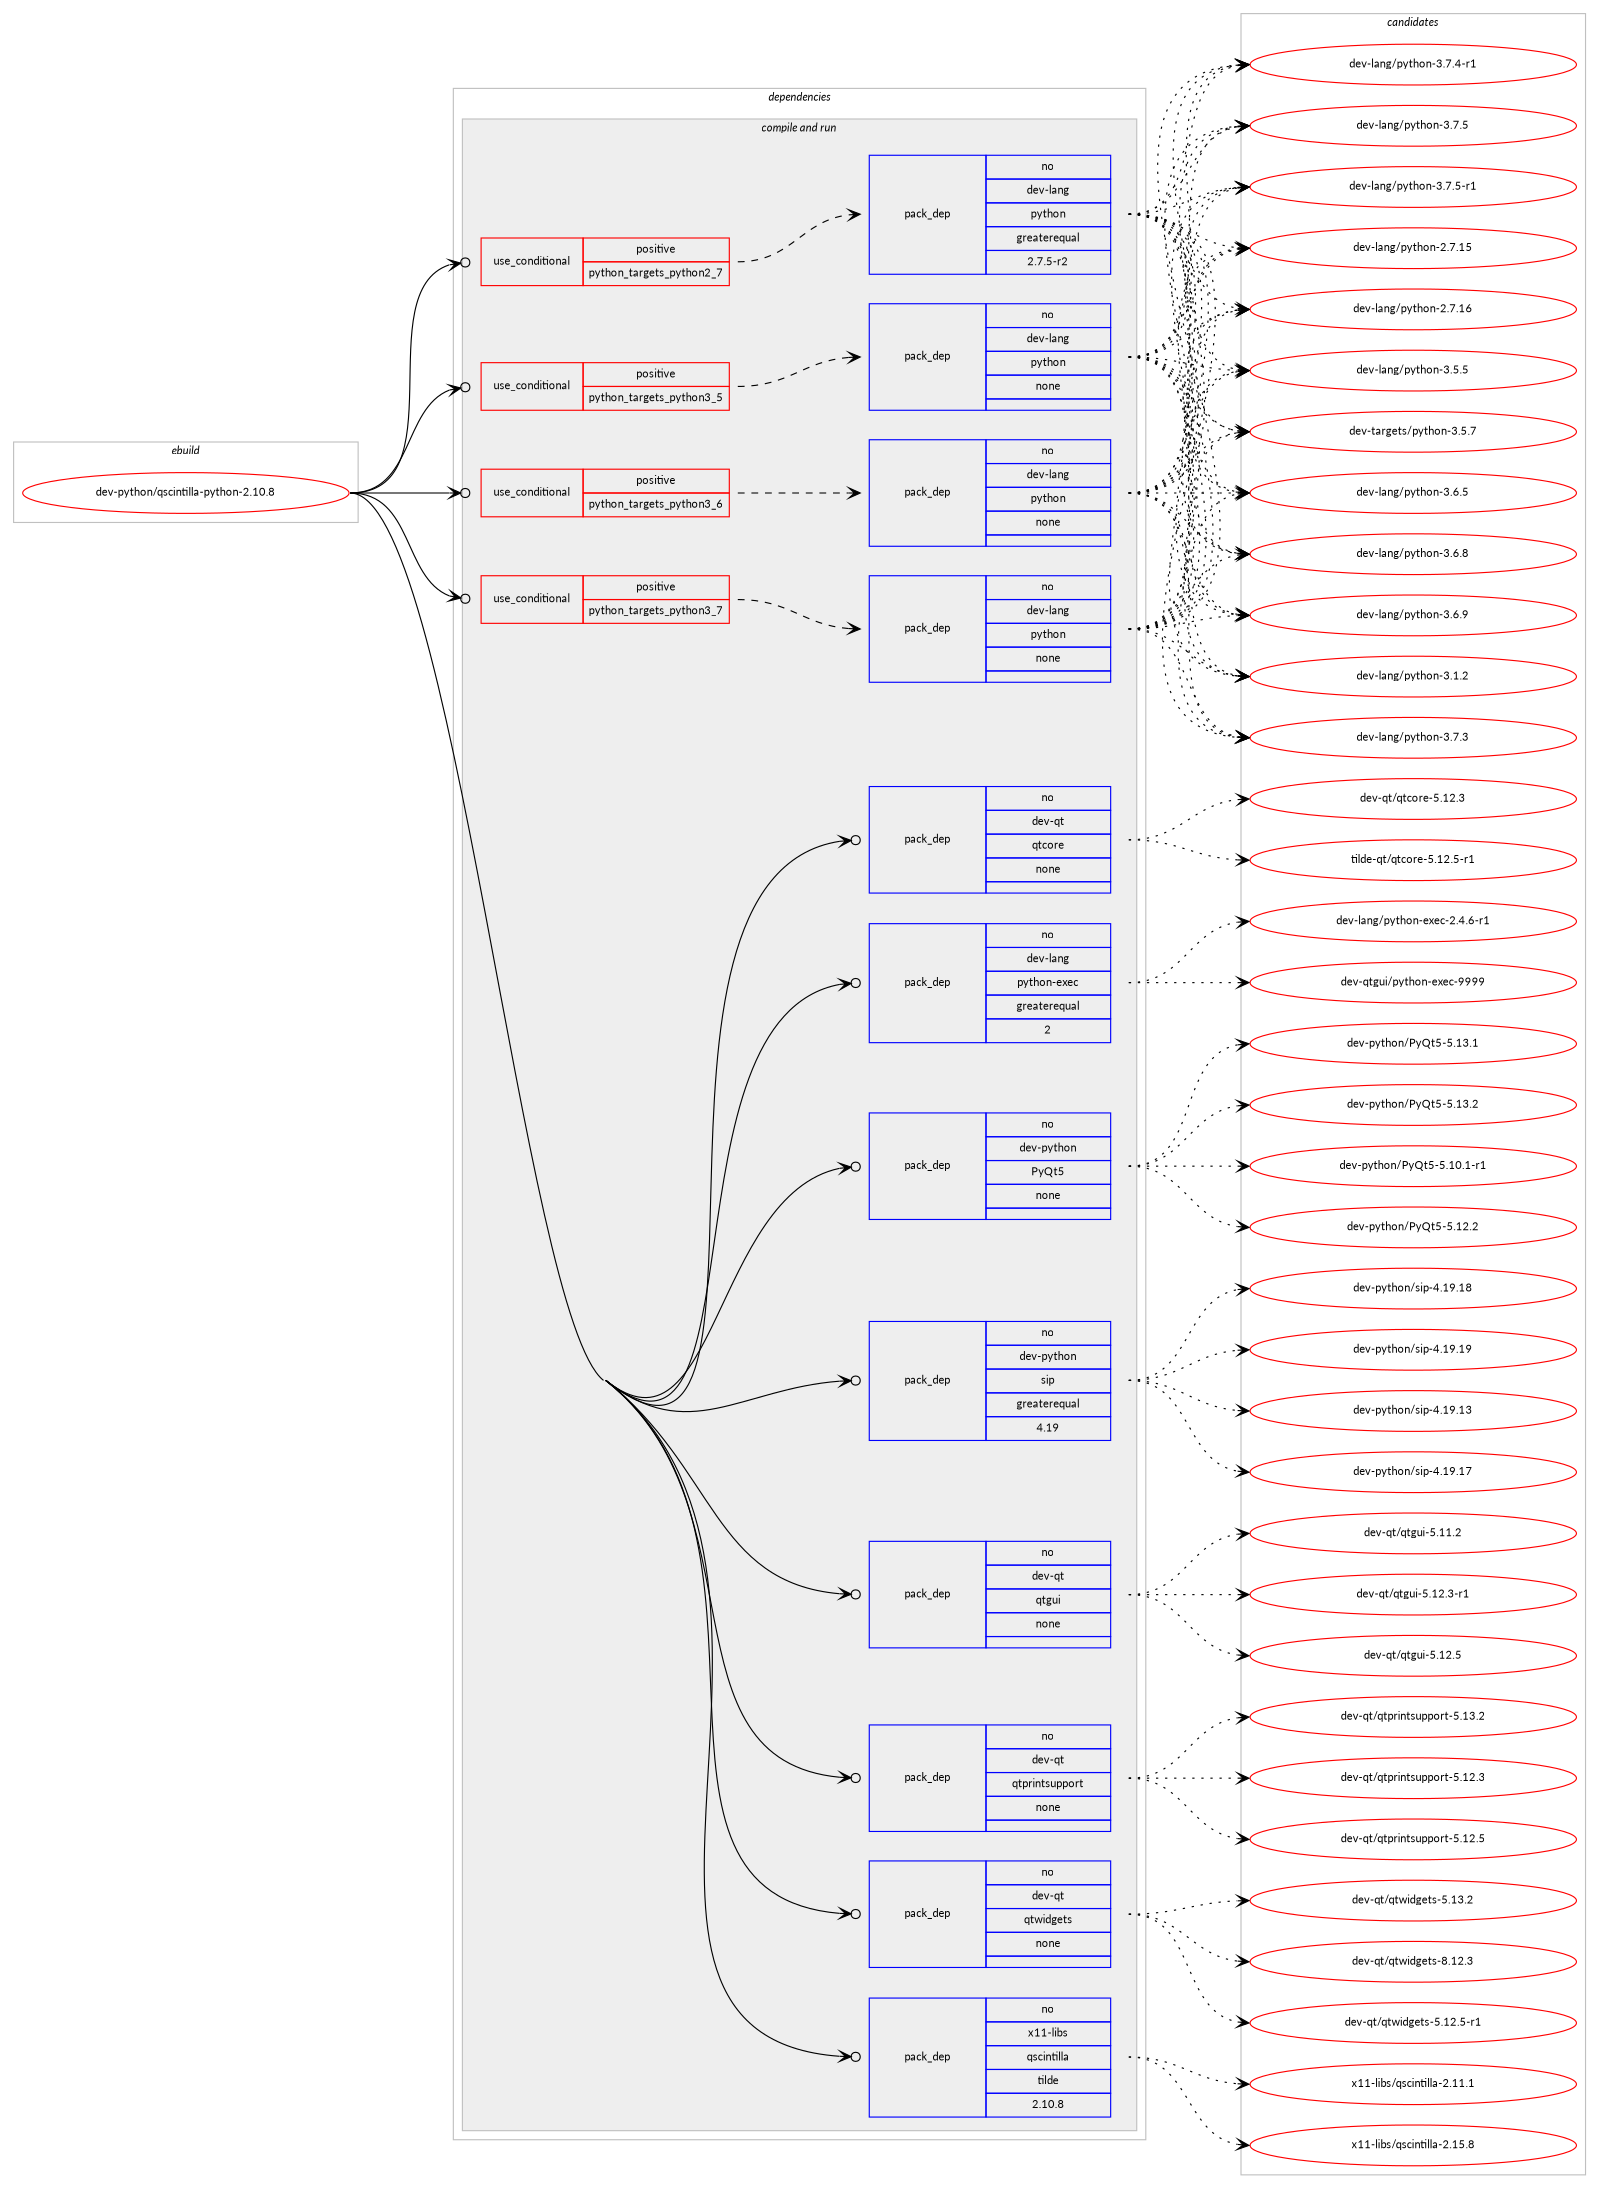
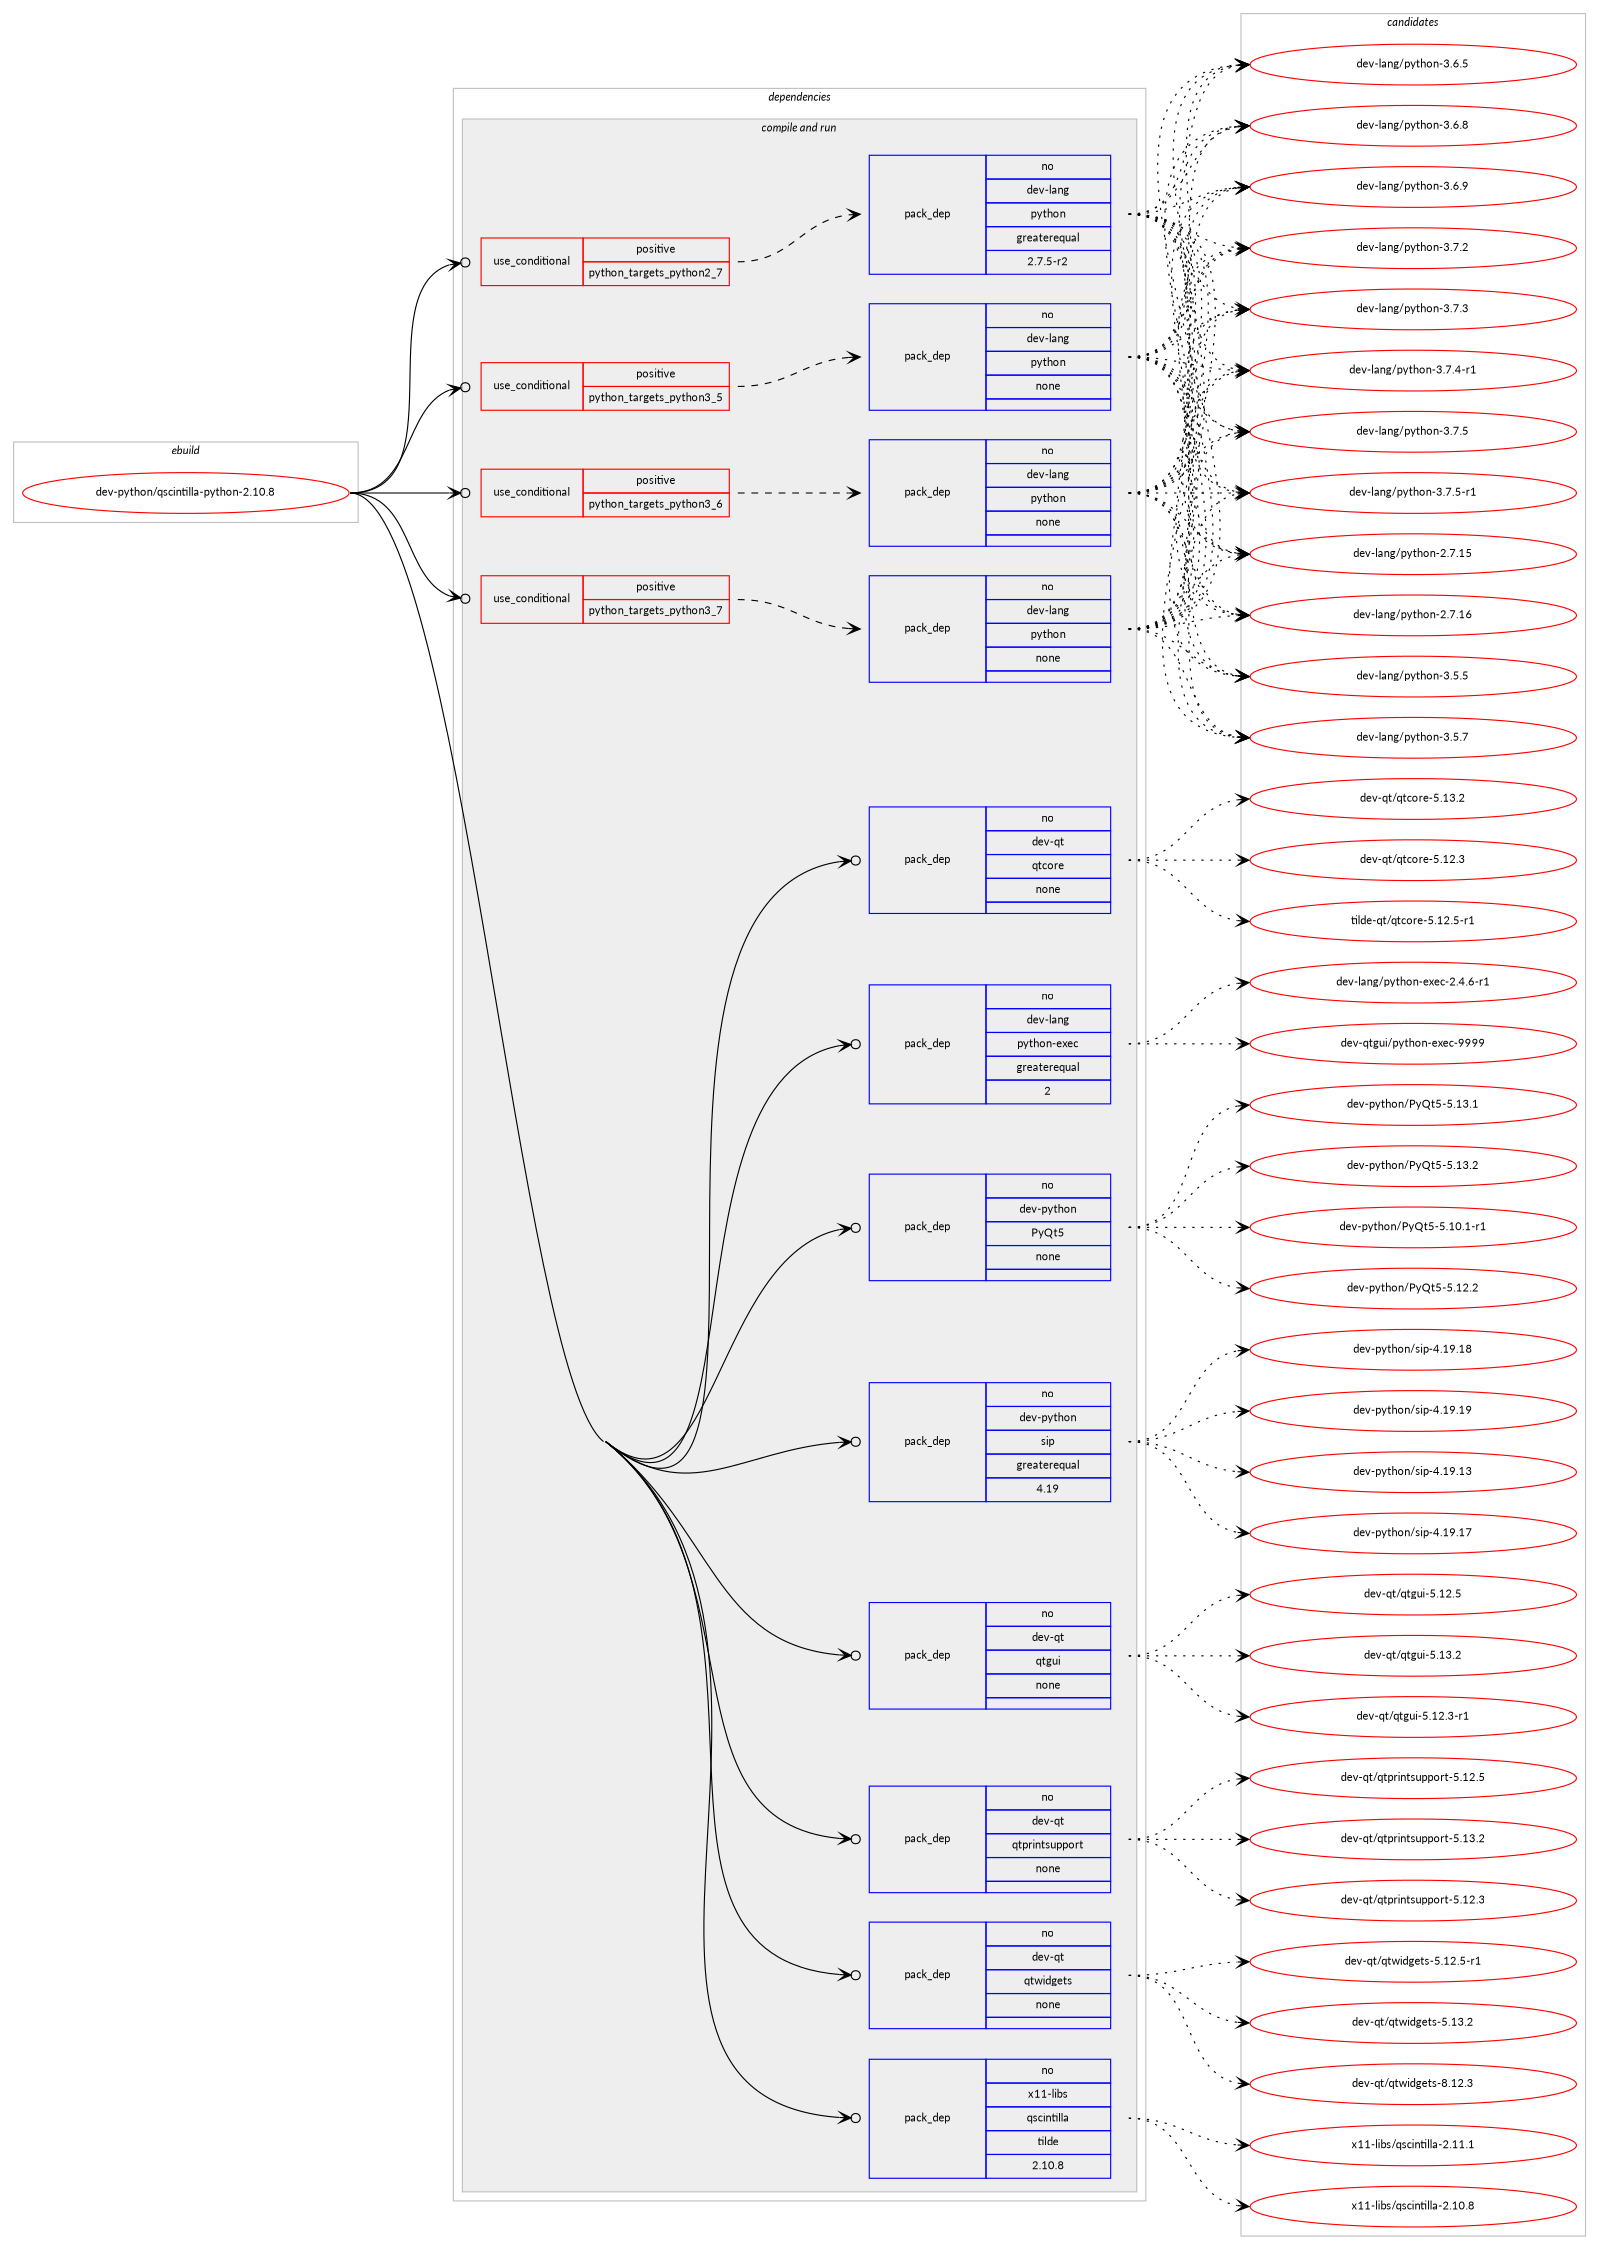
(1413, 432) -> (1413, 738)
(1413, 677) -> (1413, 248)
none -> (1413, 799)
(1413, 1533) -> (1413, 1656)
(1413, 2145) -> (1413, 2207)
